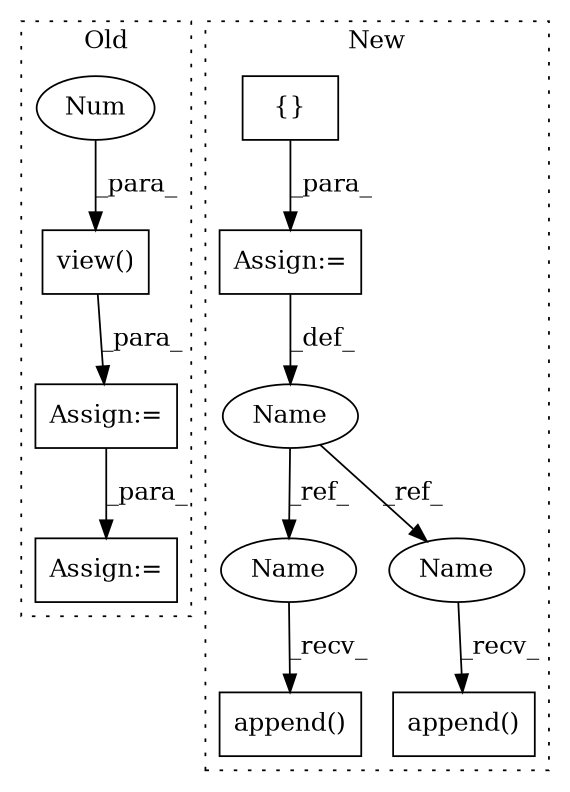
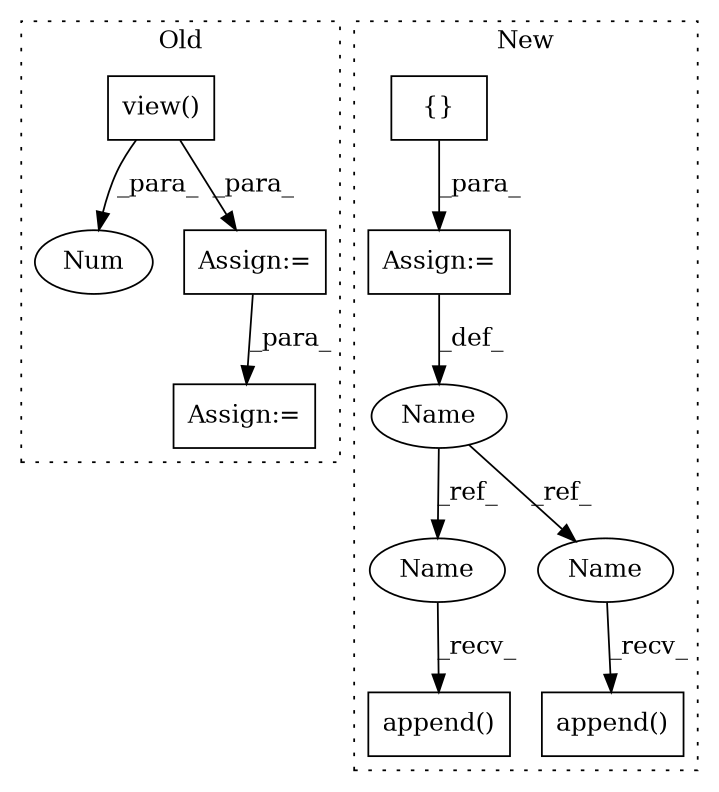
(96, 176) -> (116, 174)
